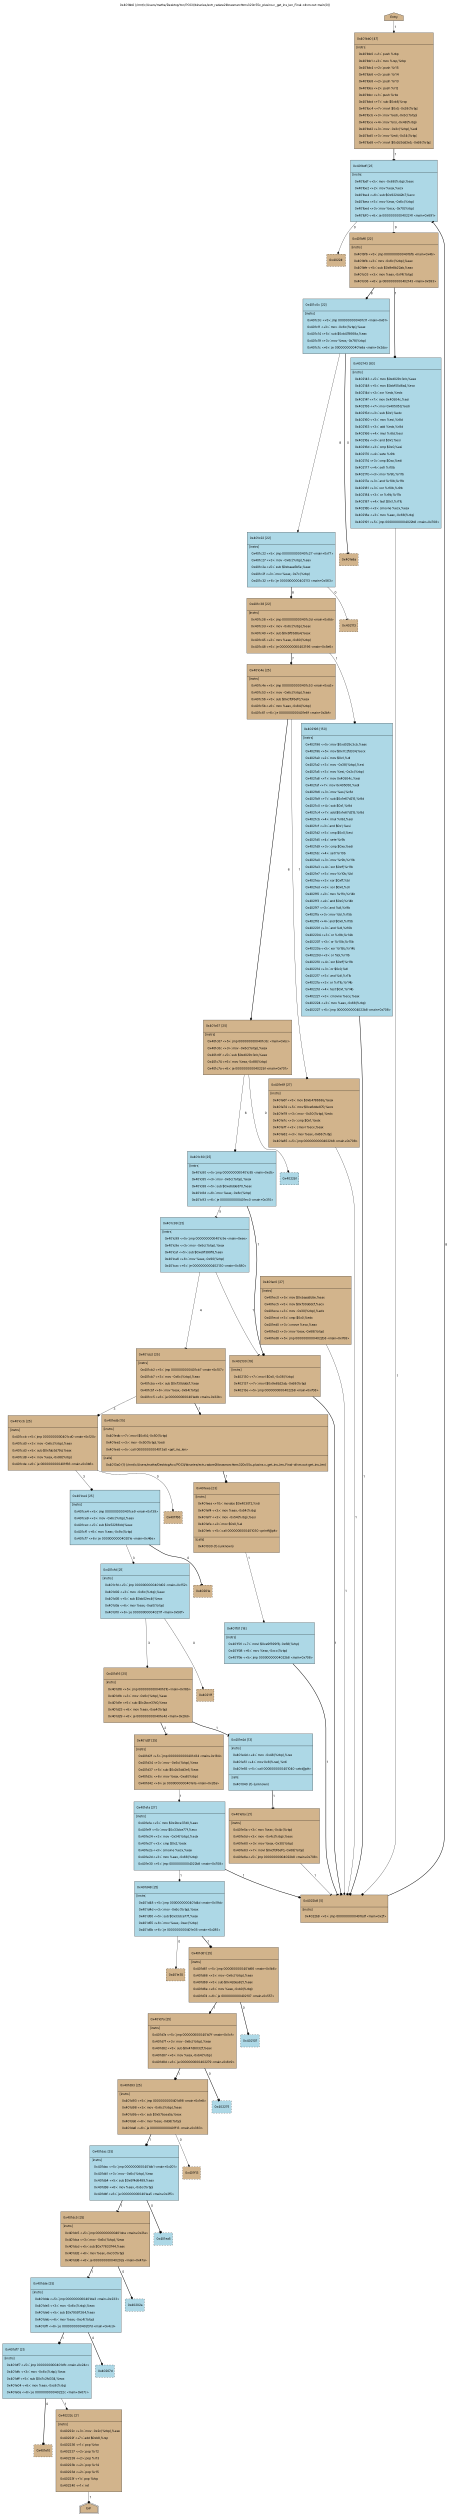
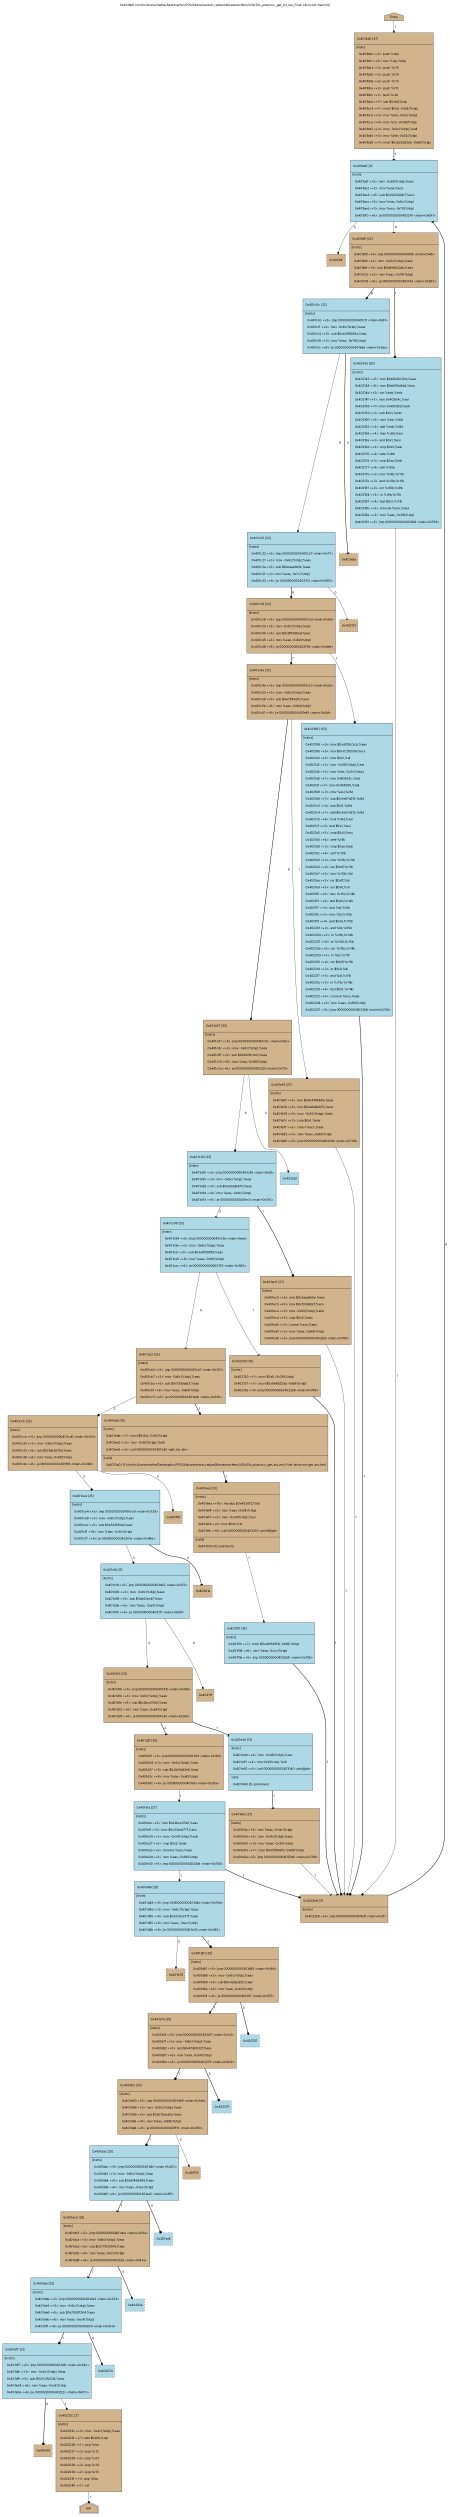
(256, 1279) -> (277, 1239)
